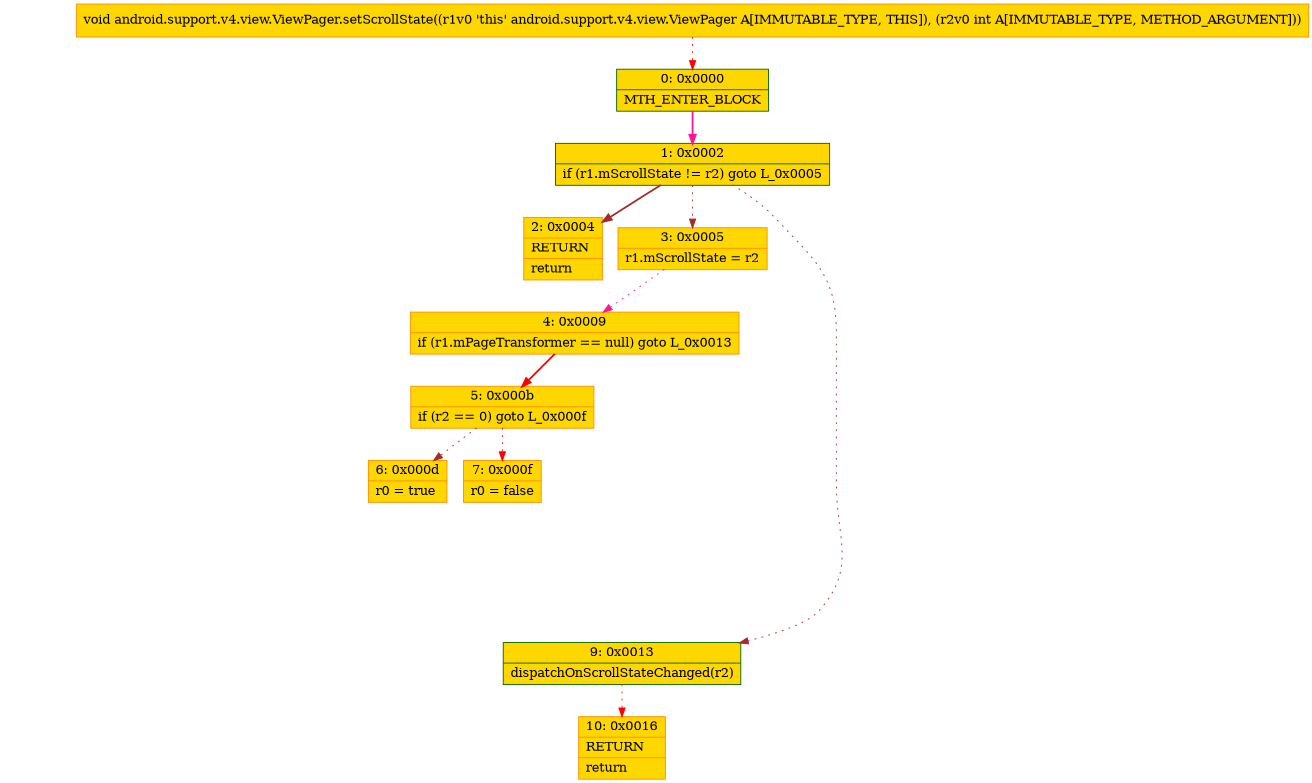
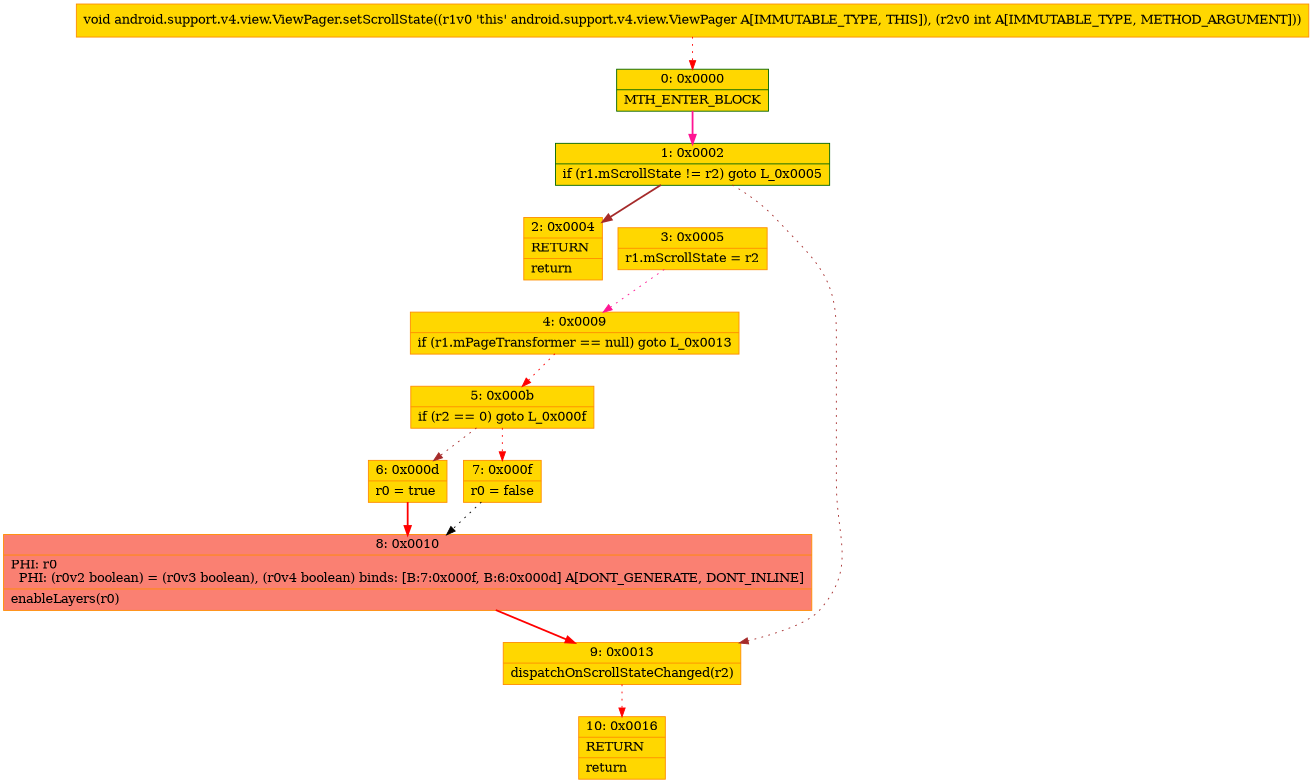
(693, 202) -> none
(542, 367) -> (542, 367)
none -> (408, 572)
(622, 664) -> (622, 664)
